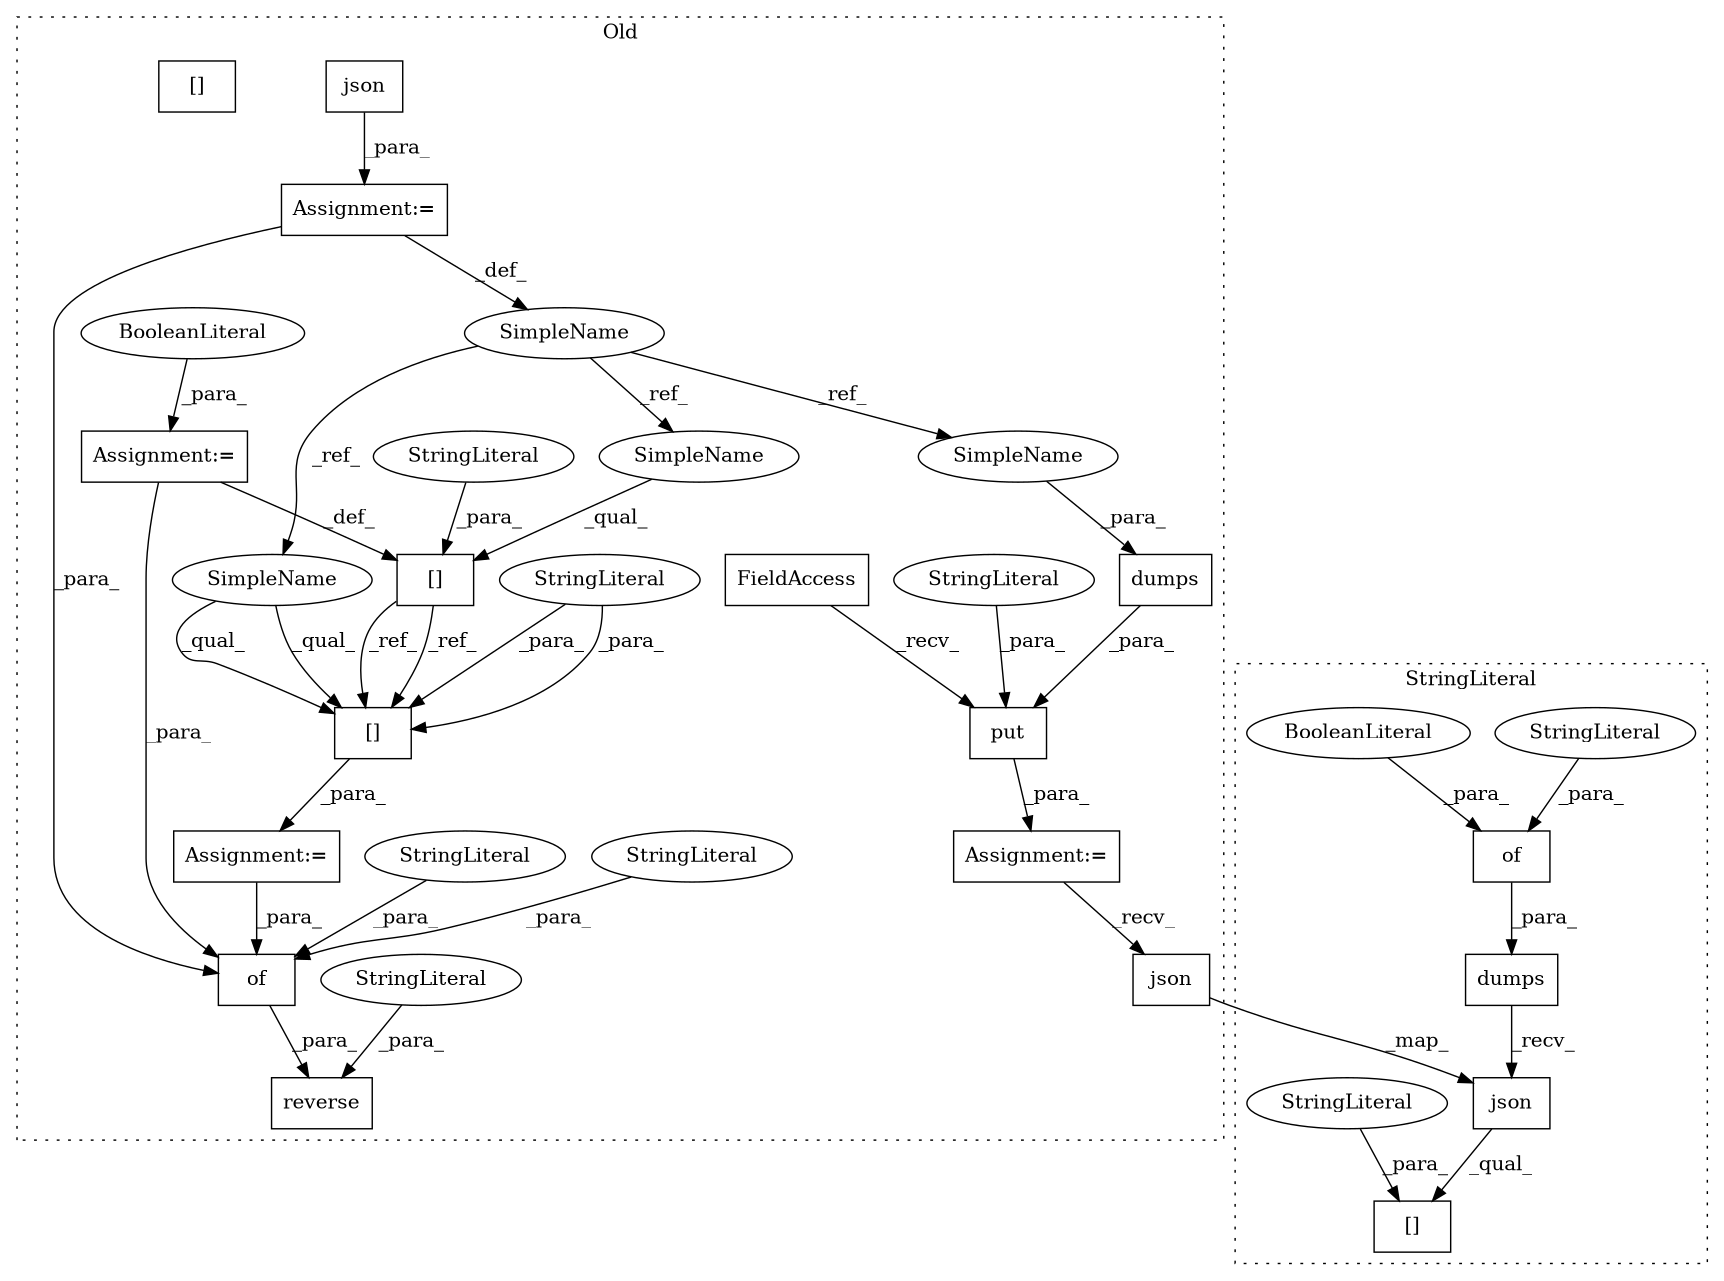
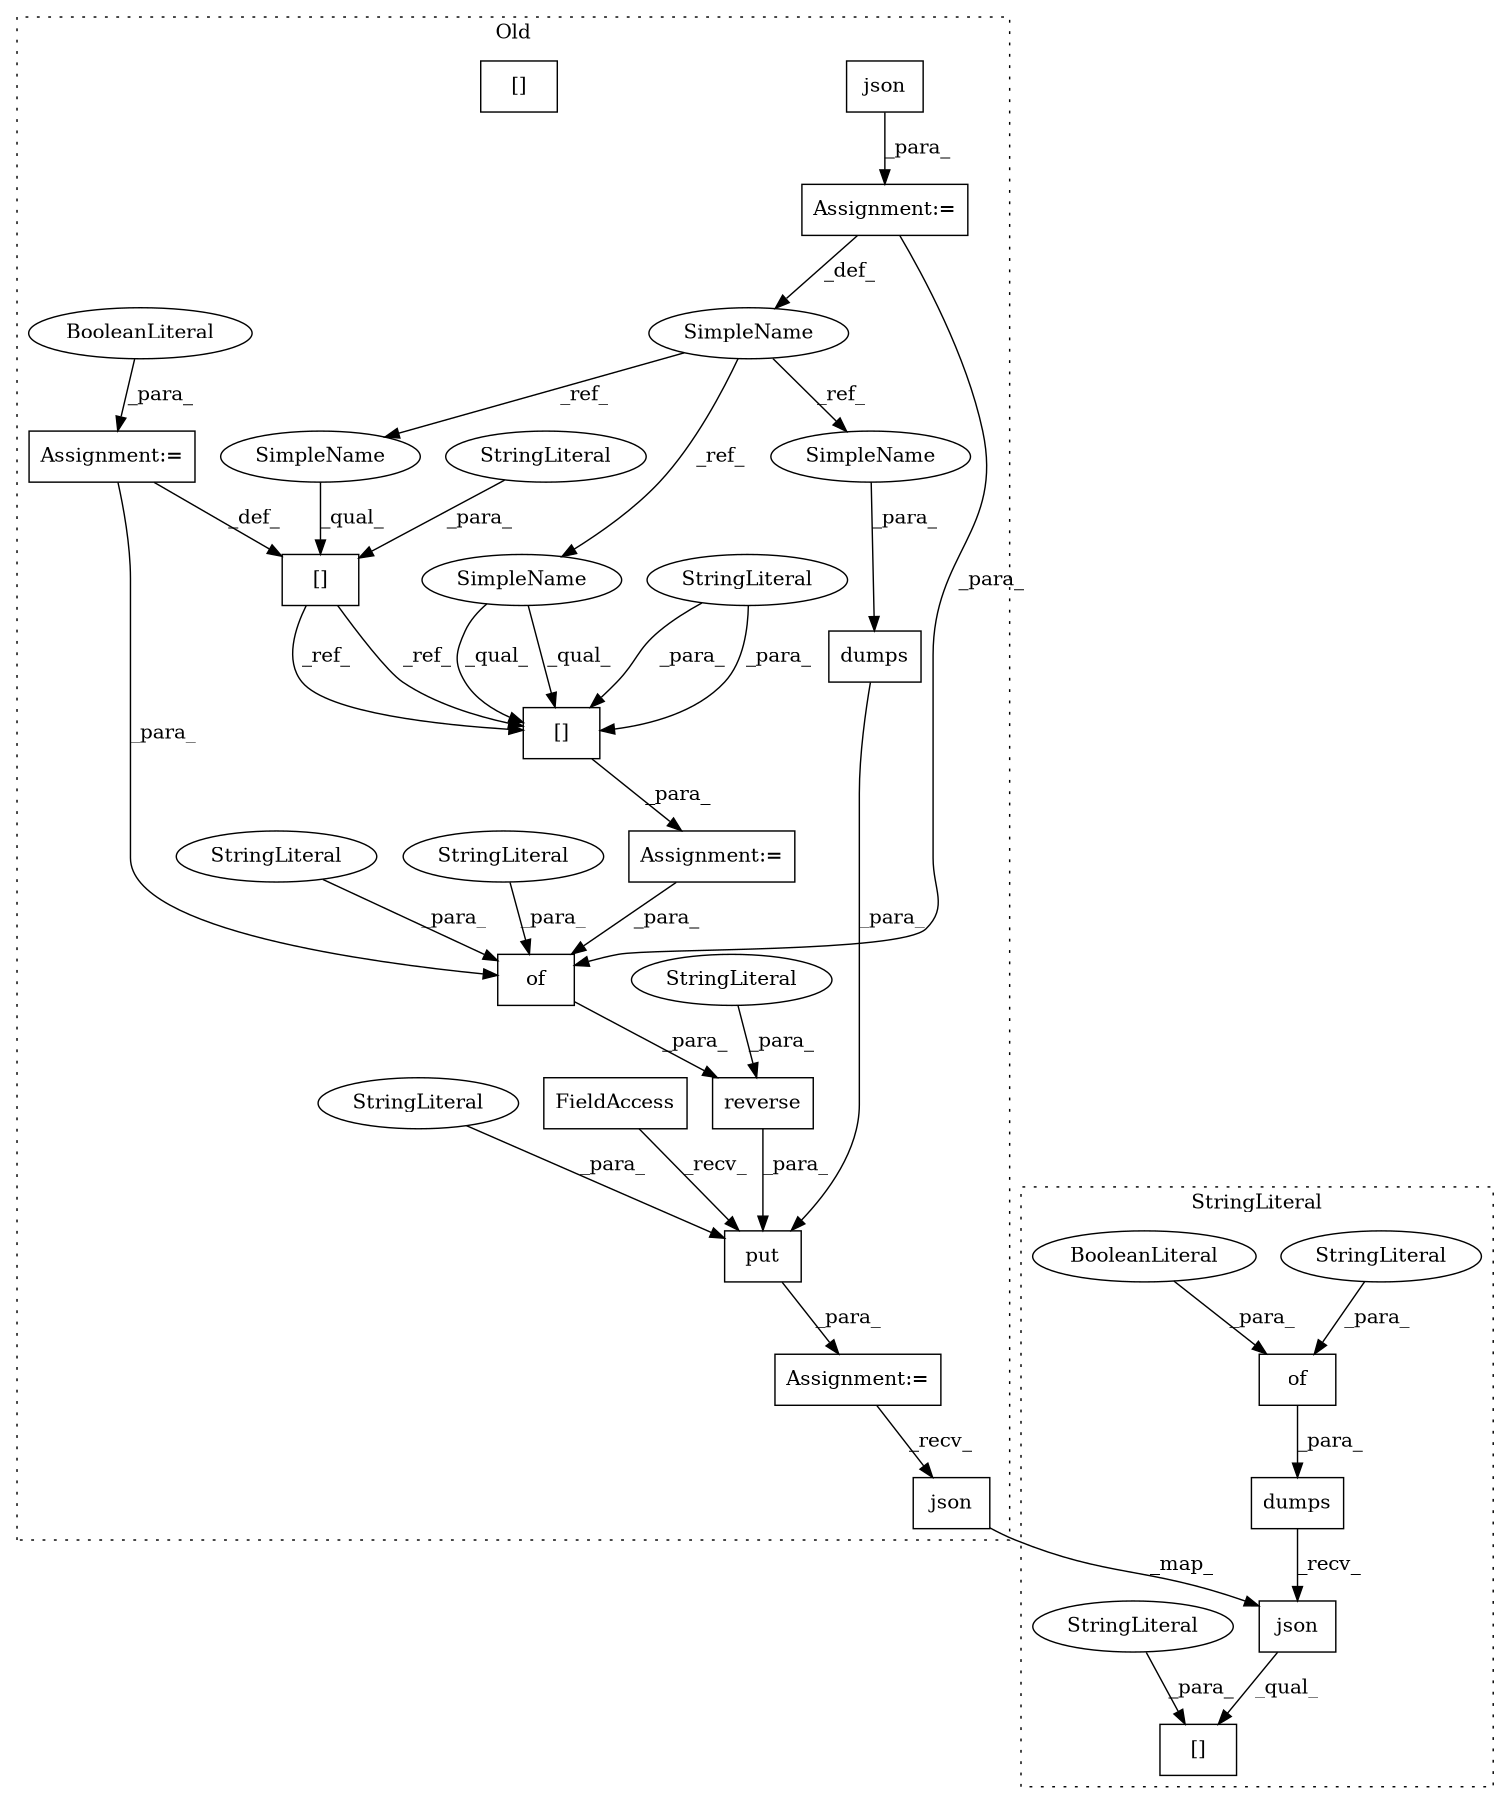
none -> (763, 1172)
